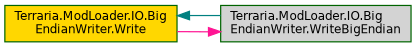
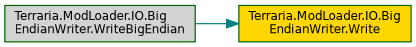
(193, 32) -> none
